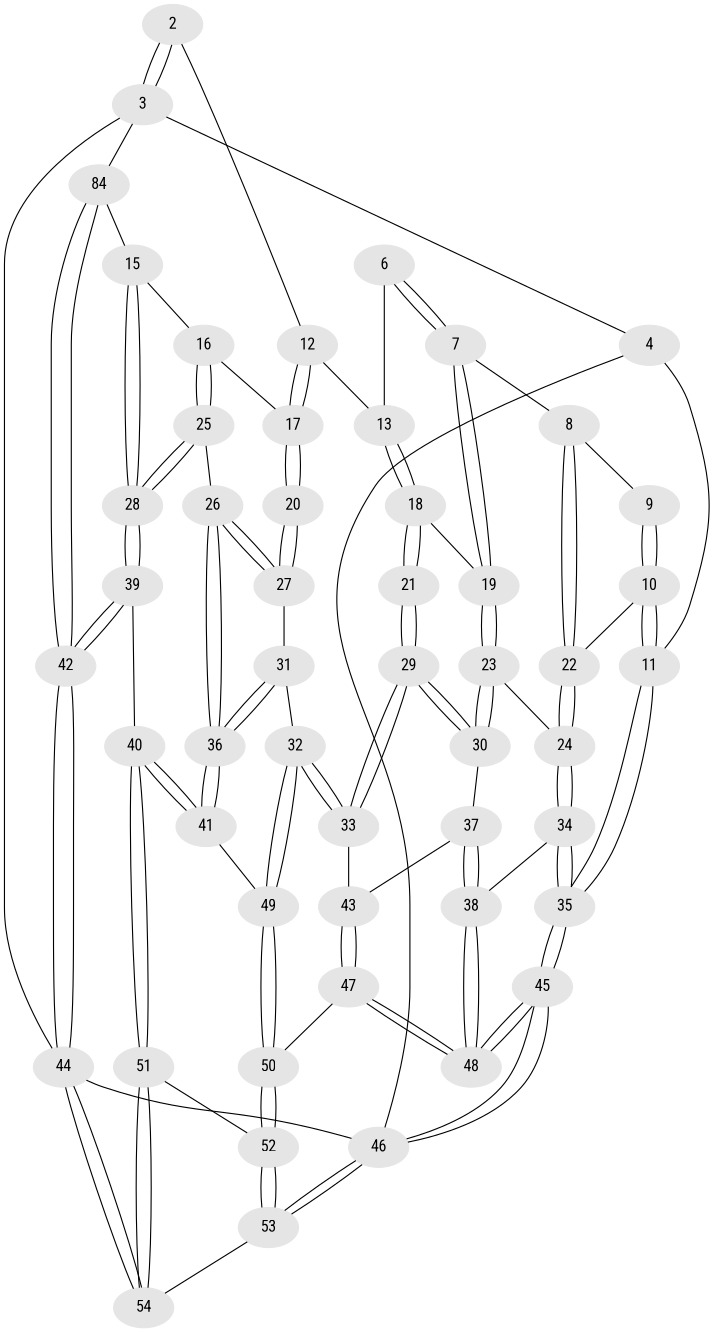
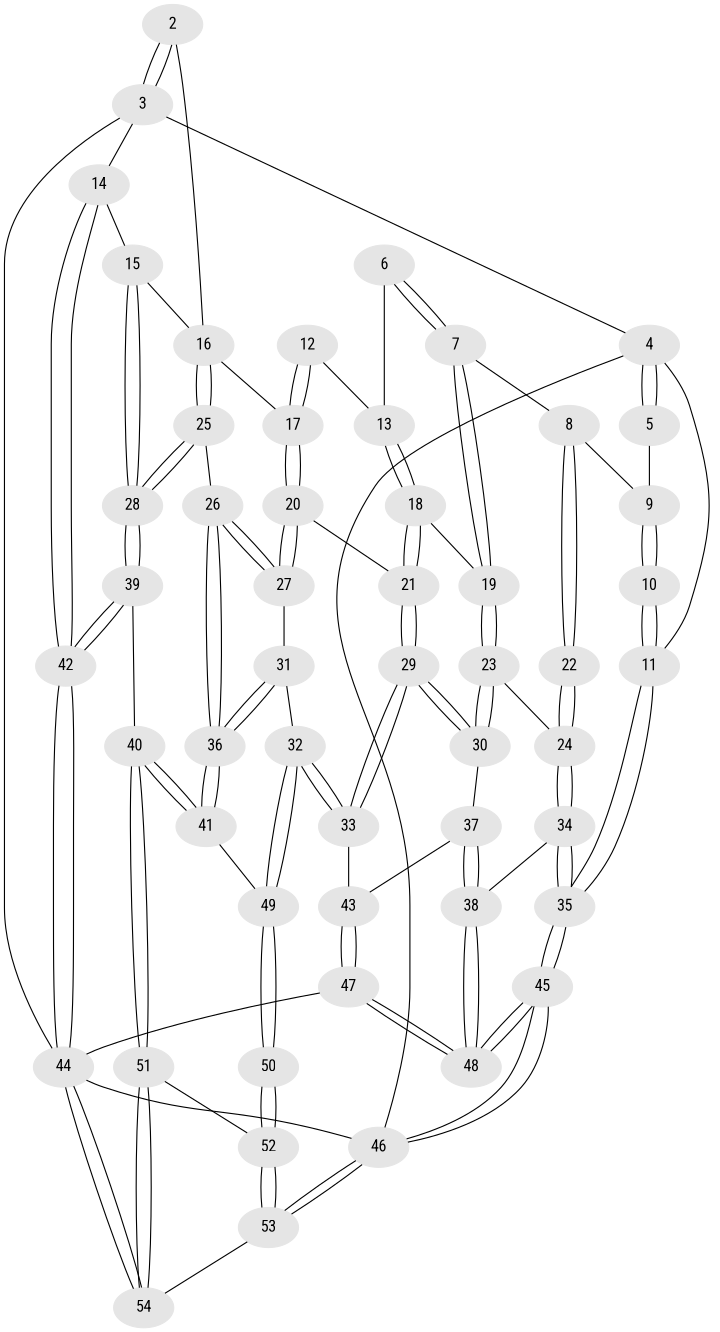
(243, 184) -> (193, 185)
(99, 185) -> (99, 185)
none -> (649, 426)
none -> (353, 547)
(609, 626) -> none
(309, 1027) -> (202, 1018)
